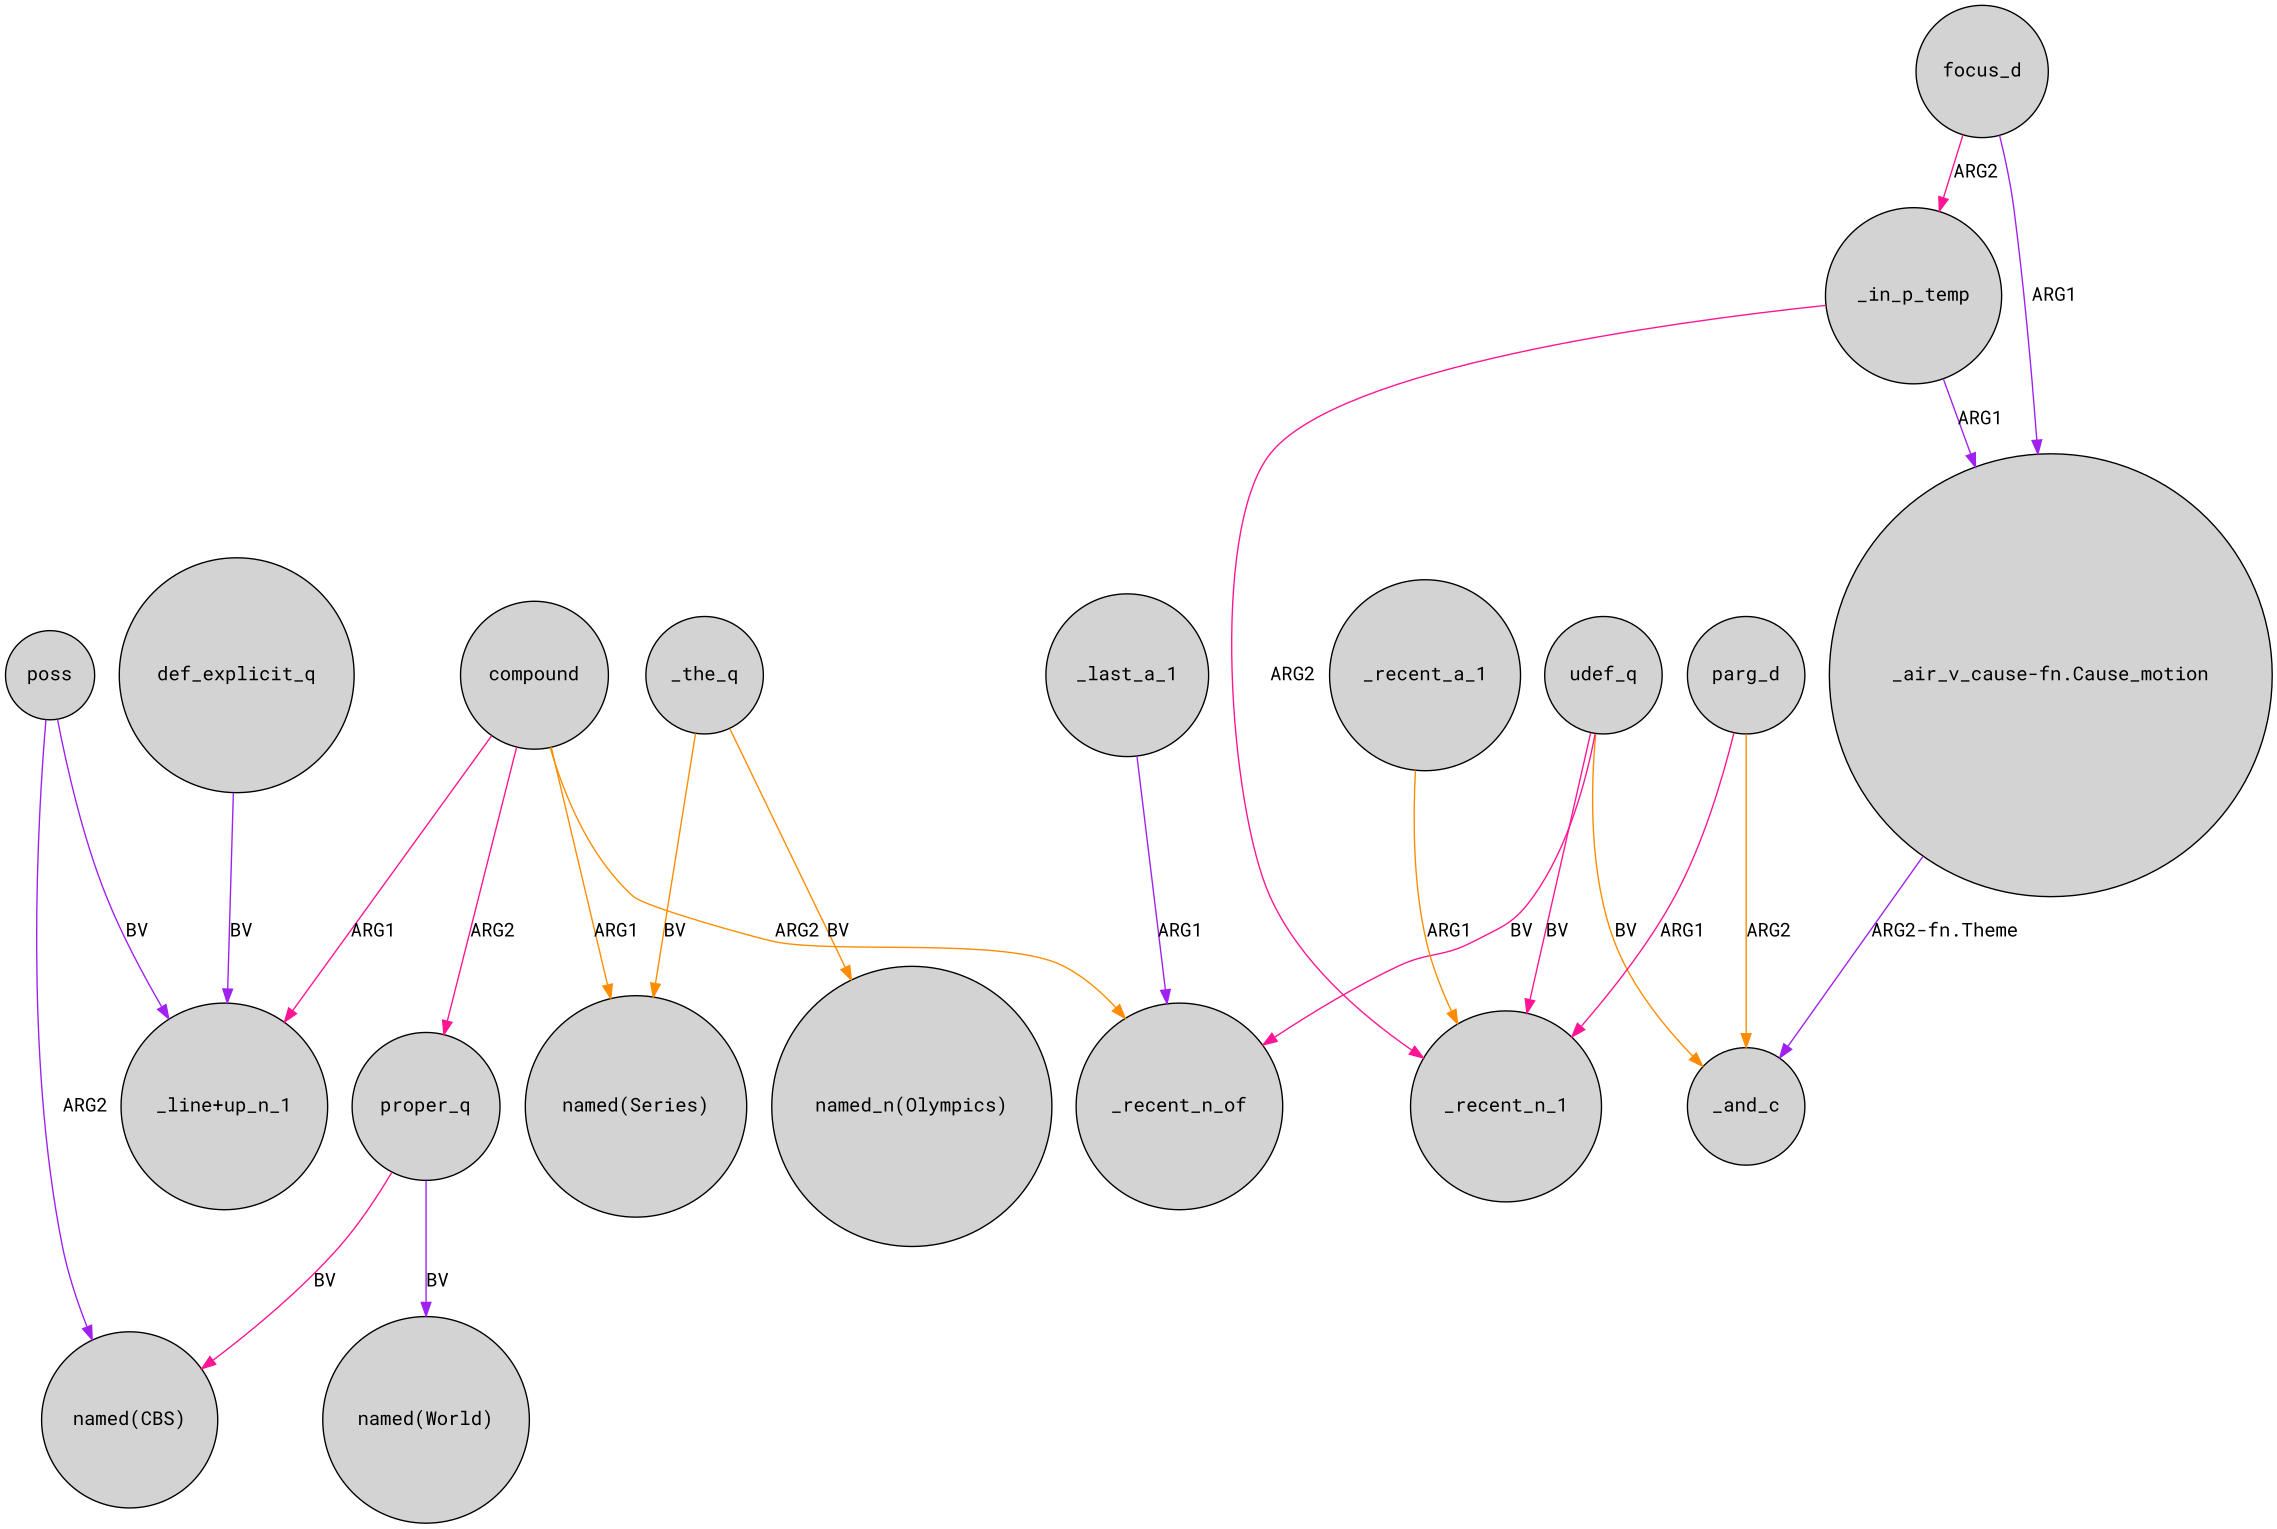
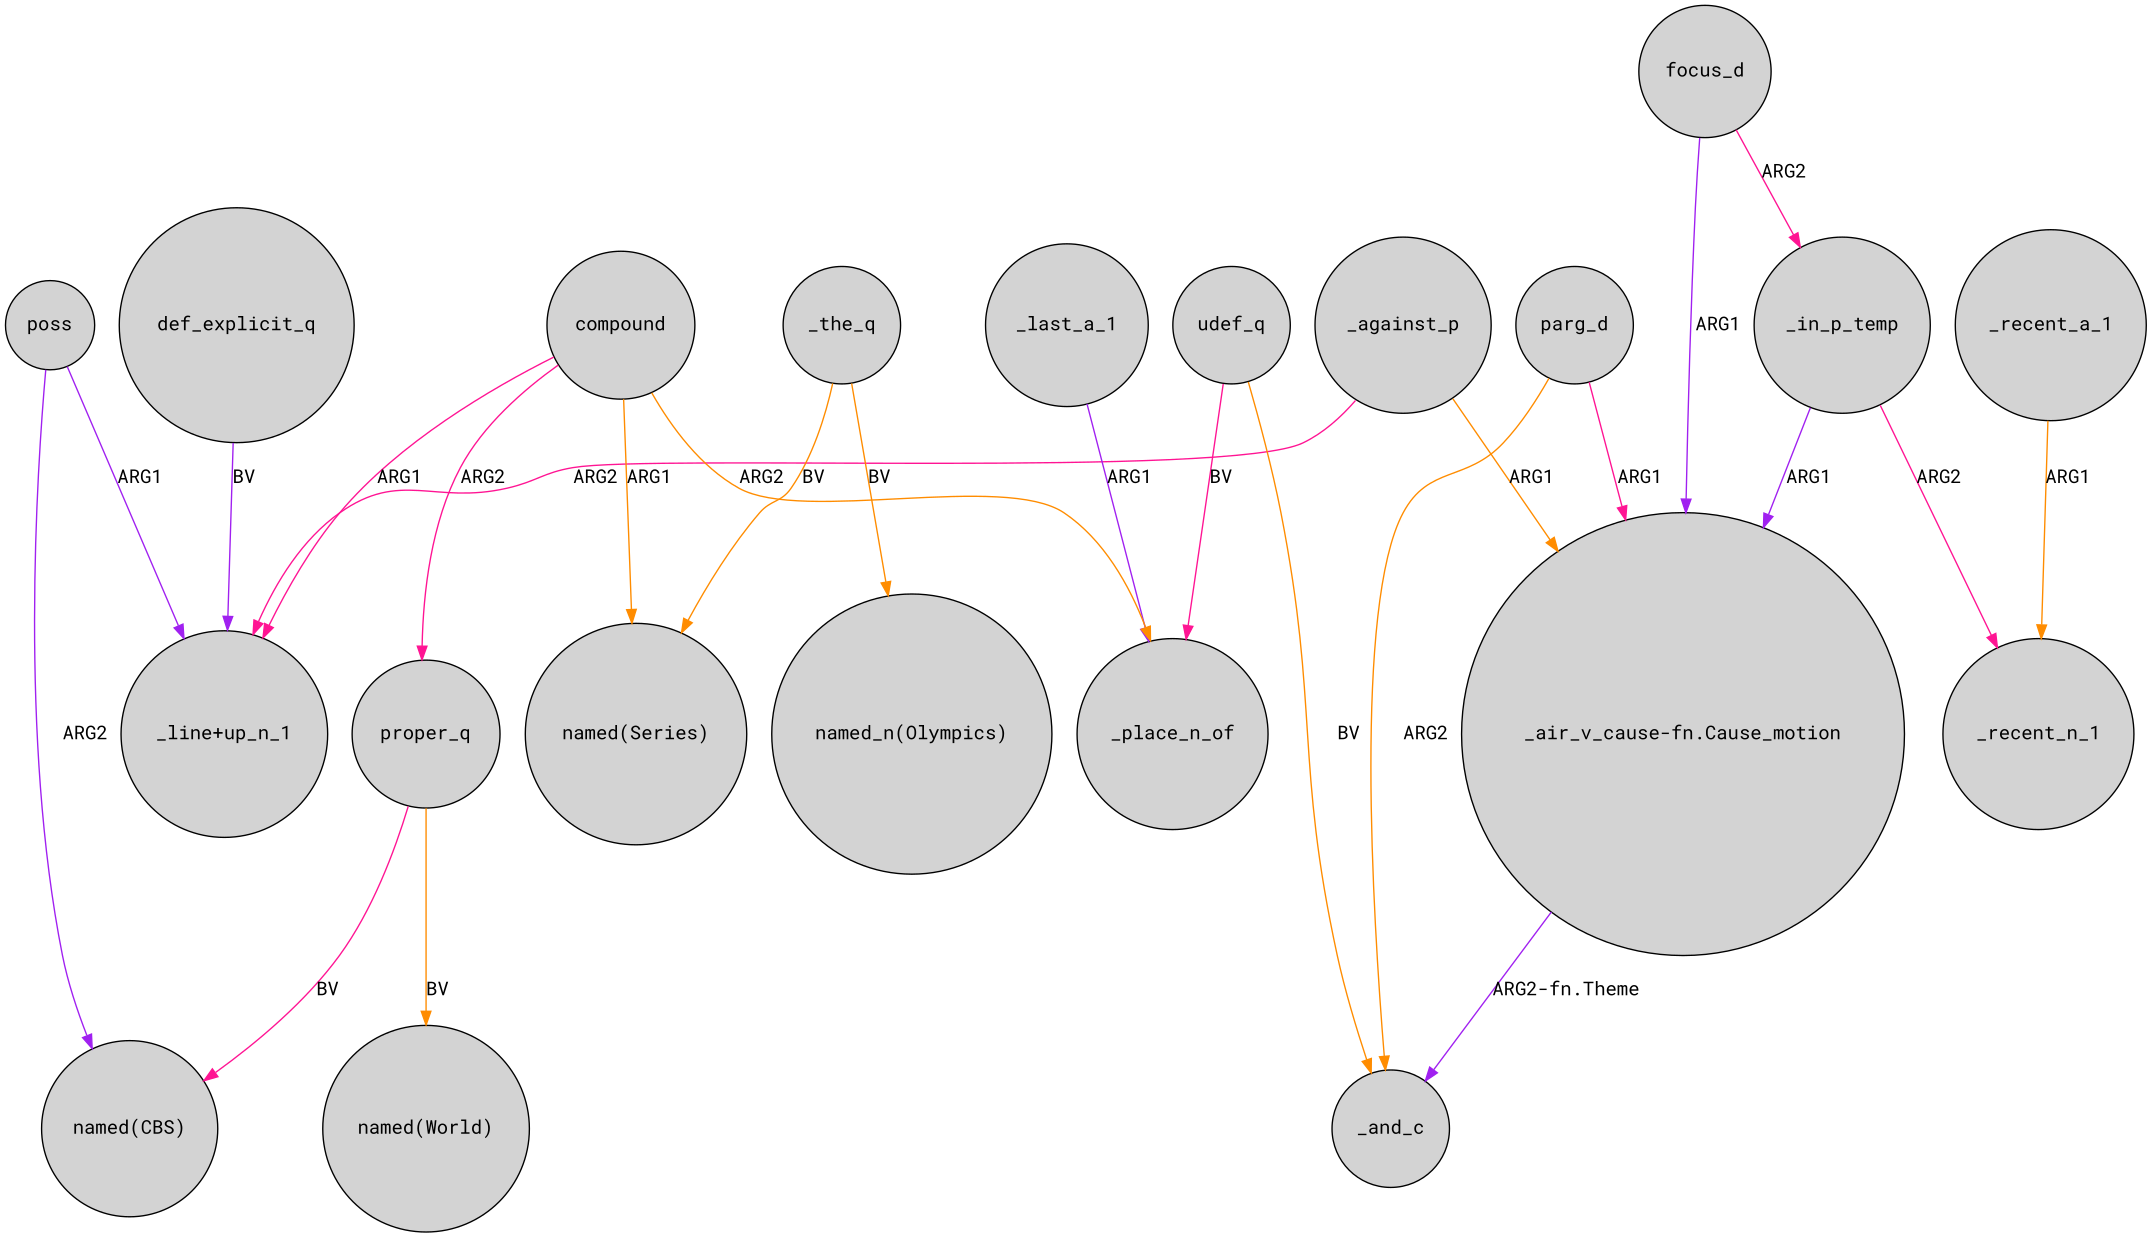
none -> (1403, 325)
(1559, 873) -> none
(1678, 890) -> (1606, 444)
(137, 931) -> (141, 478)
(1179, 1106) -> (1173, 734)
(426, 1241) -> (426, 910)
